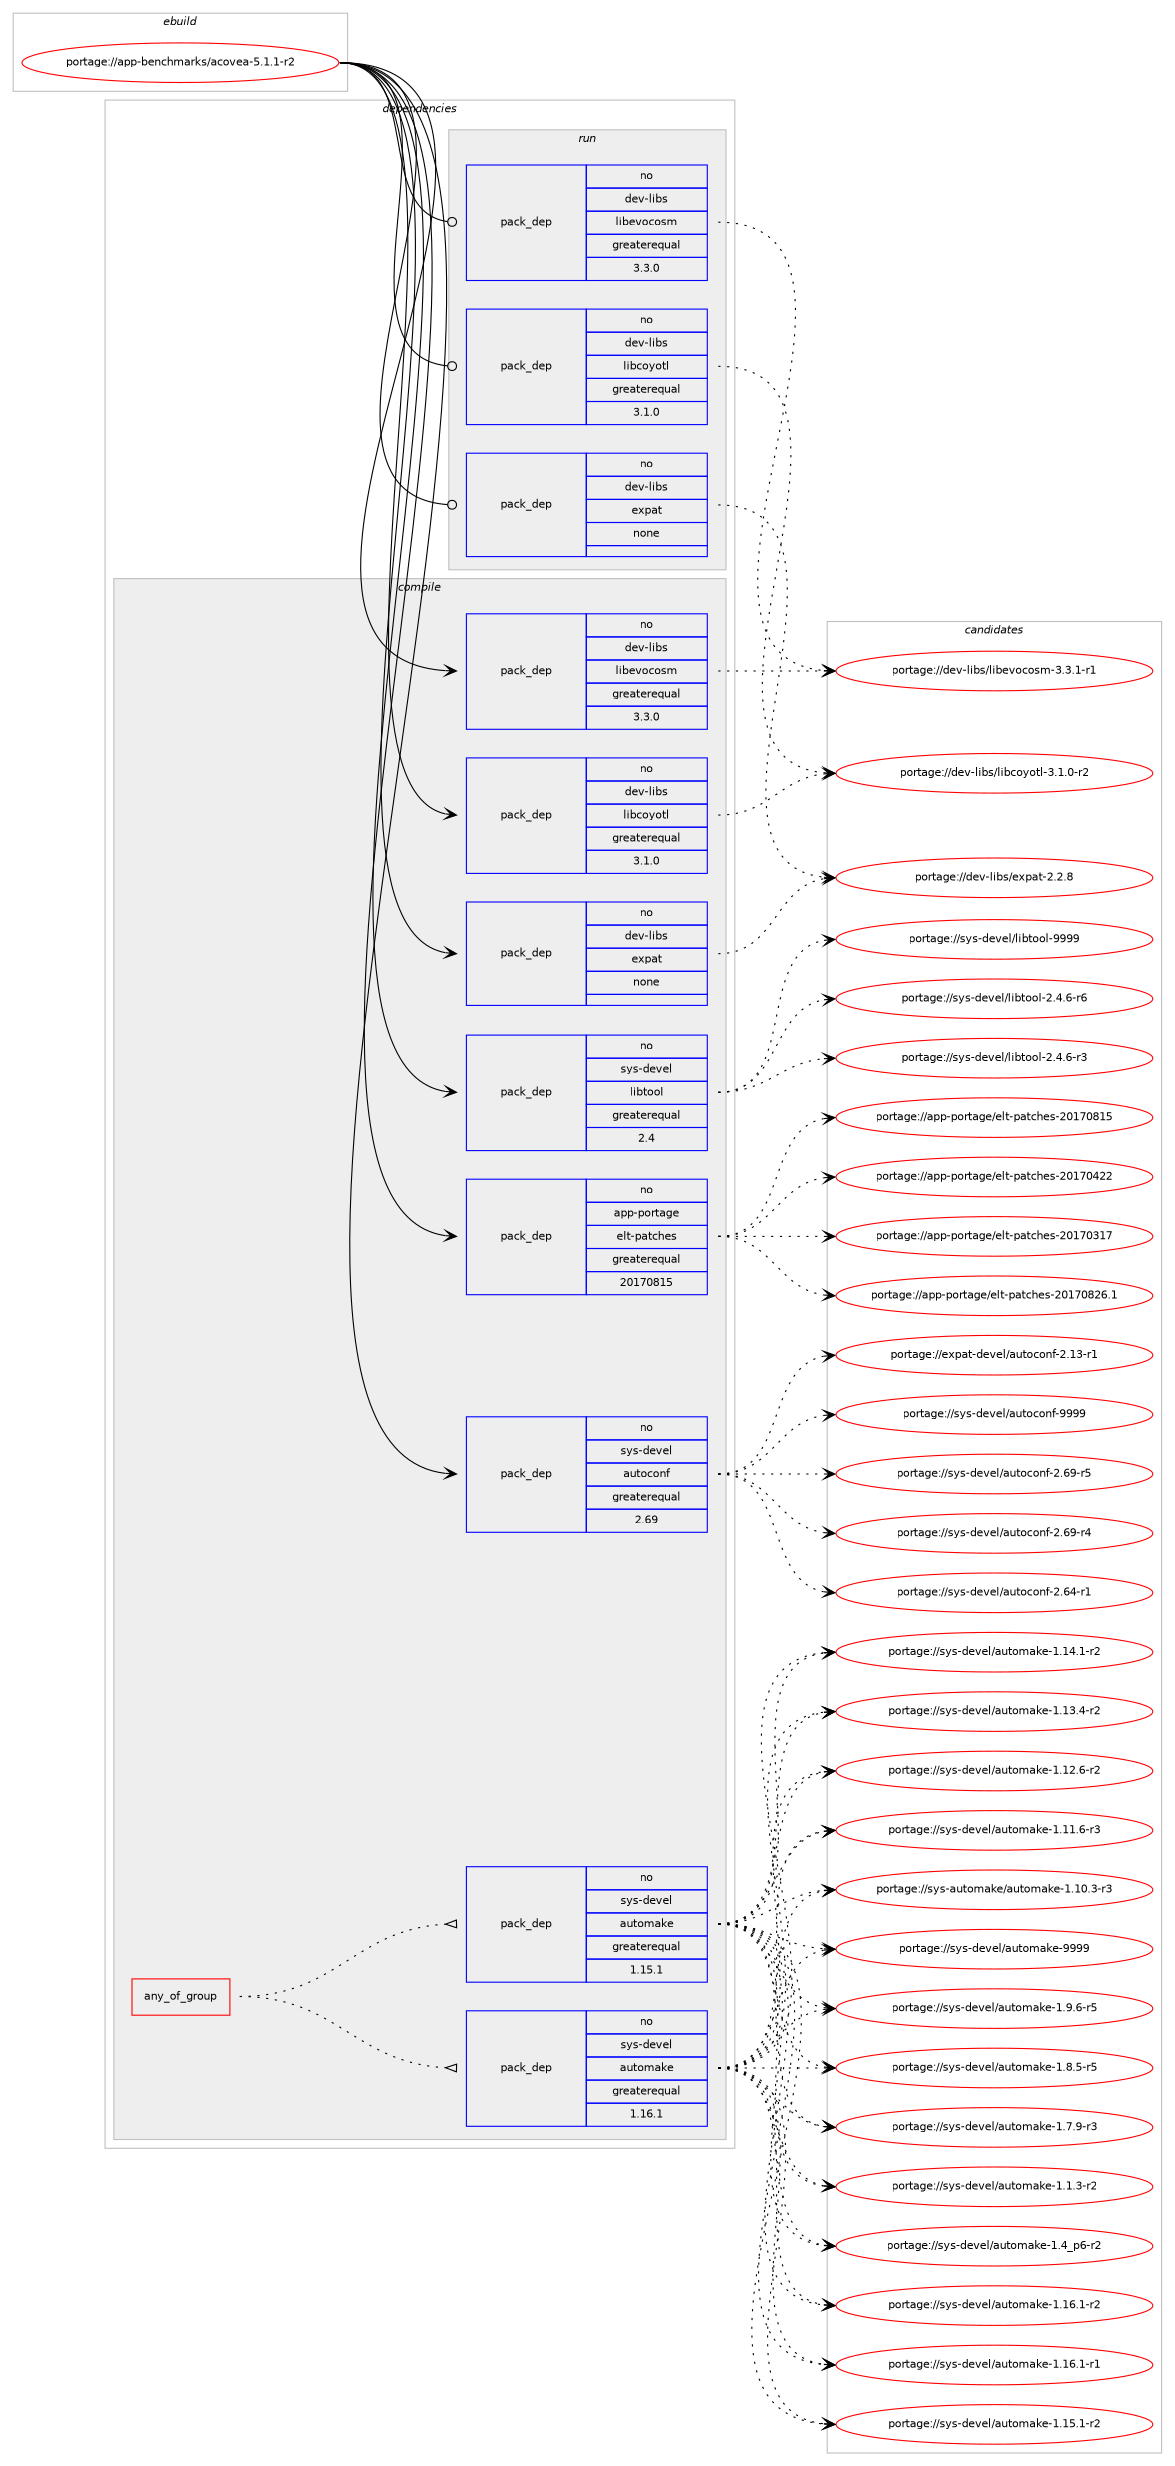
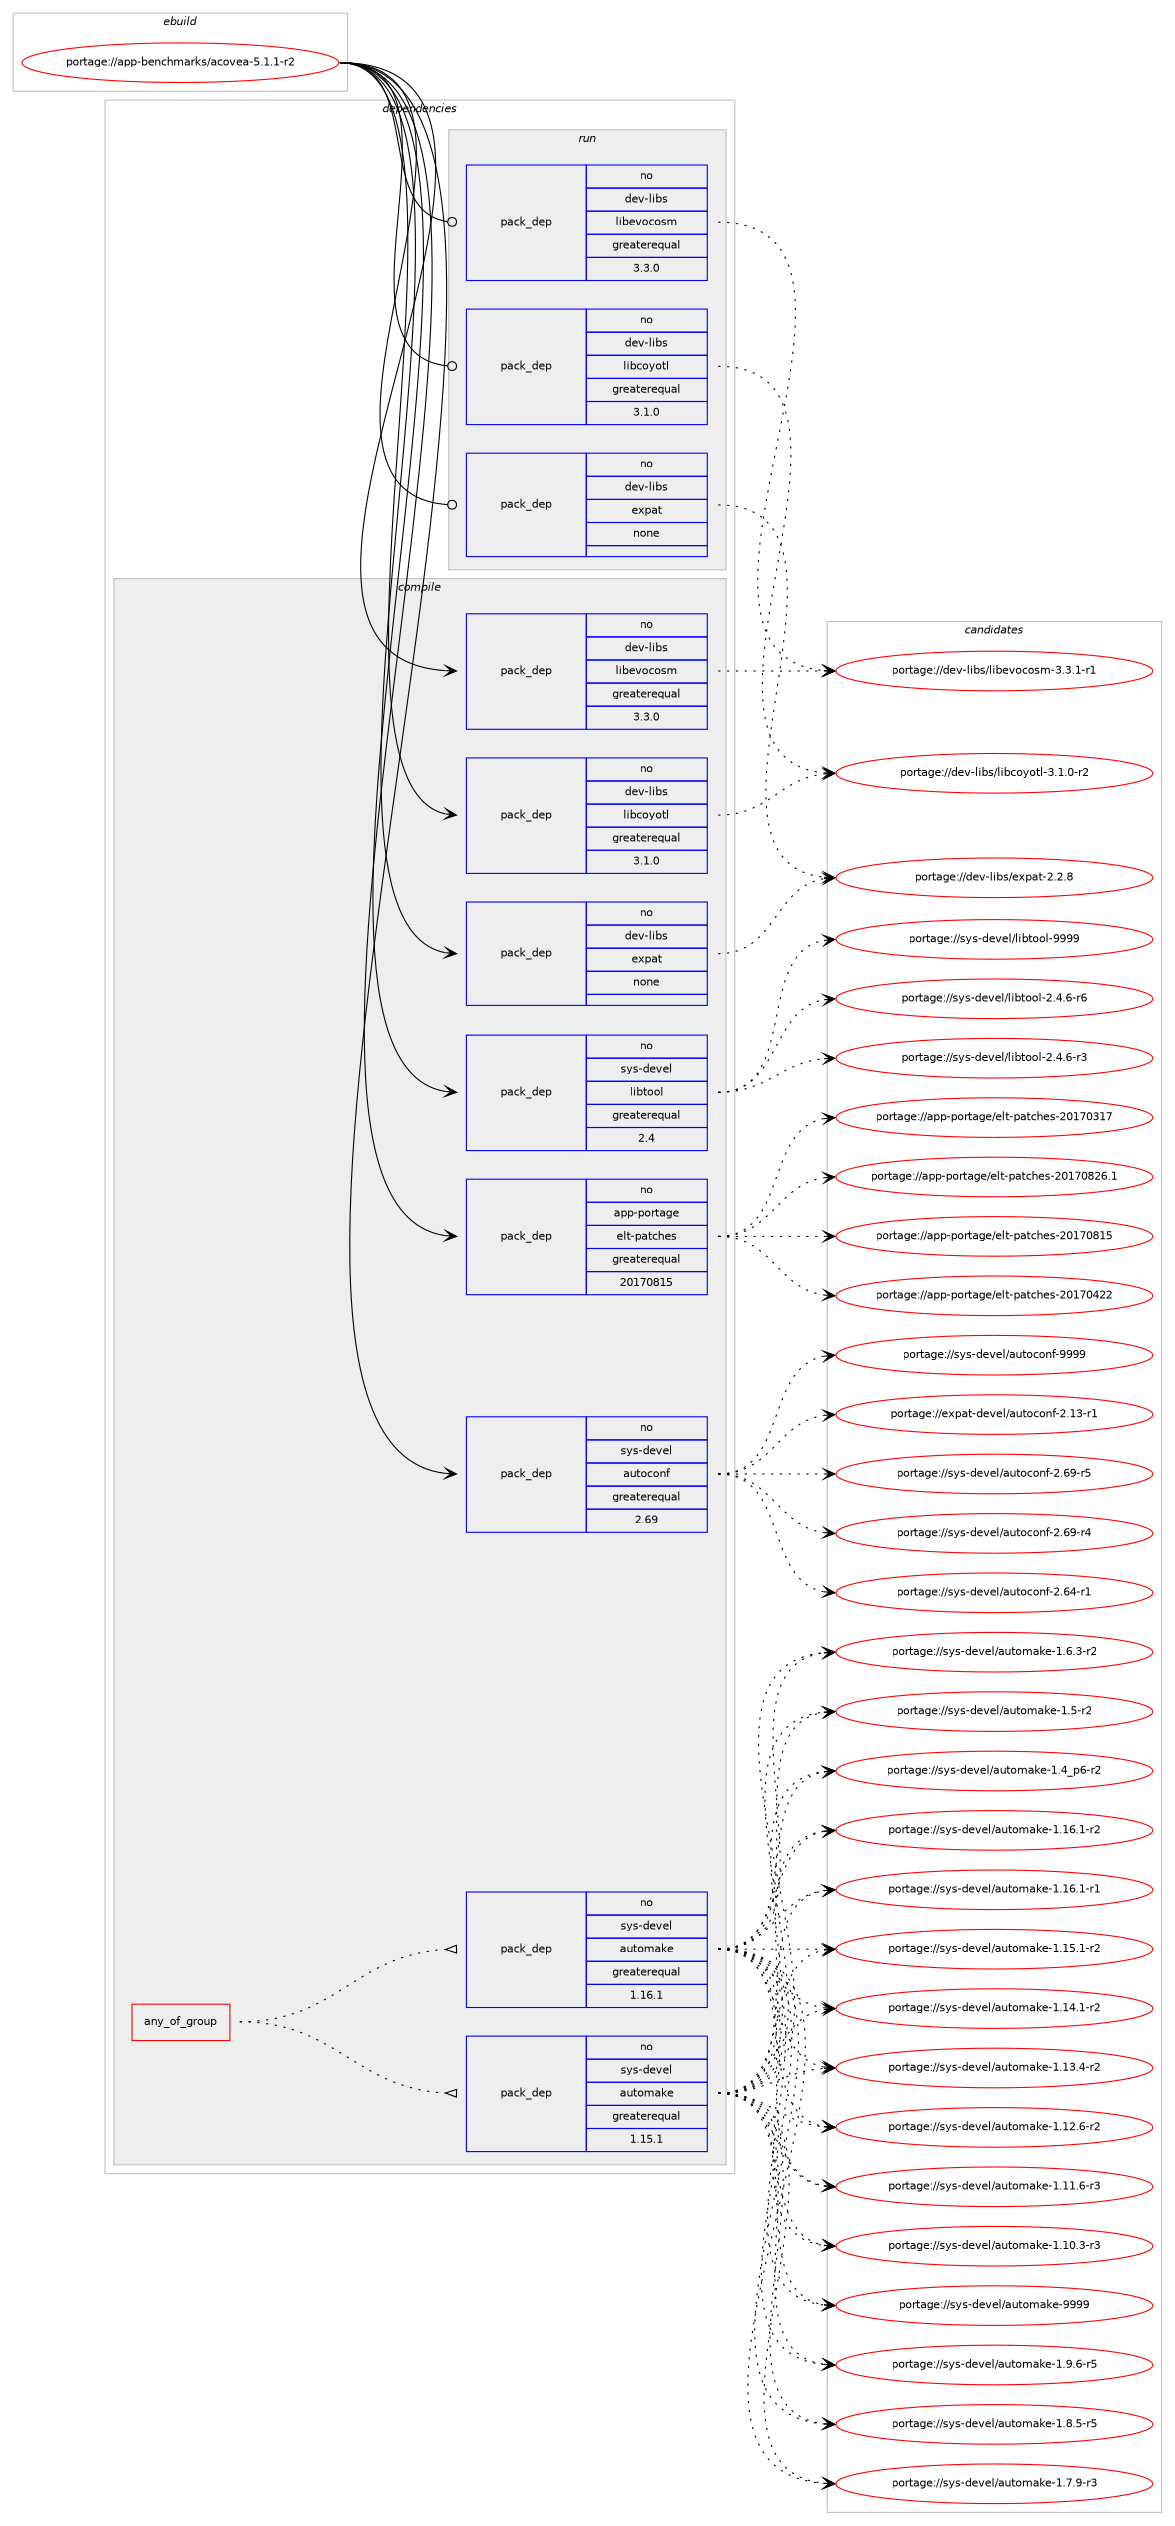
none -> (994, 1712)
(994, 1890) -> (994, 2246)
(994, 2187) -> (994, 1652)
